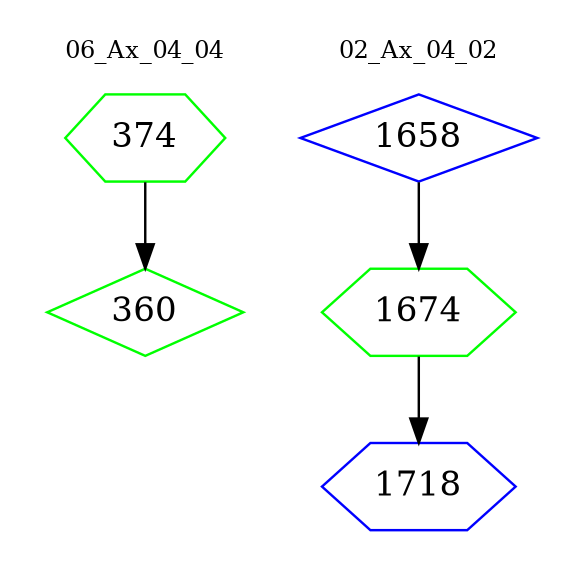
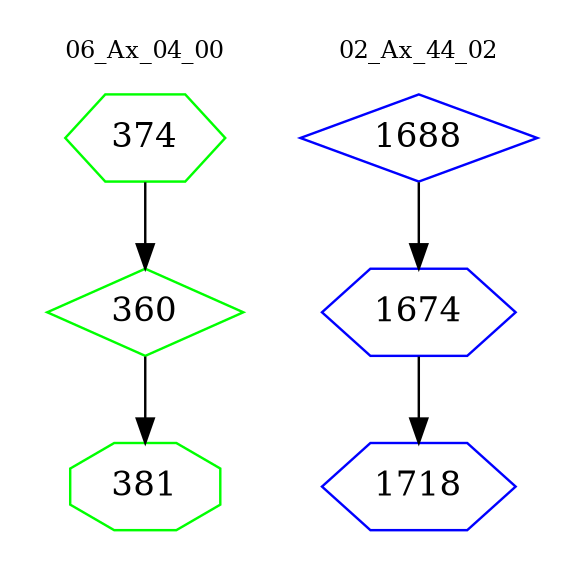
(145, 52) -> (145, 52)
(419, 52) -> (419, 52)
(419, 138) -> (419, 138)
(419, 312) -> (419, 312)
none -> (145, 487)
